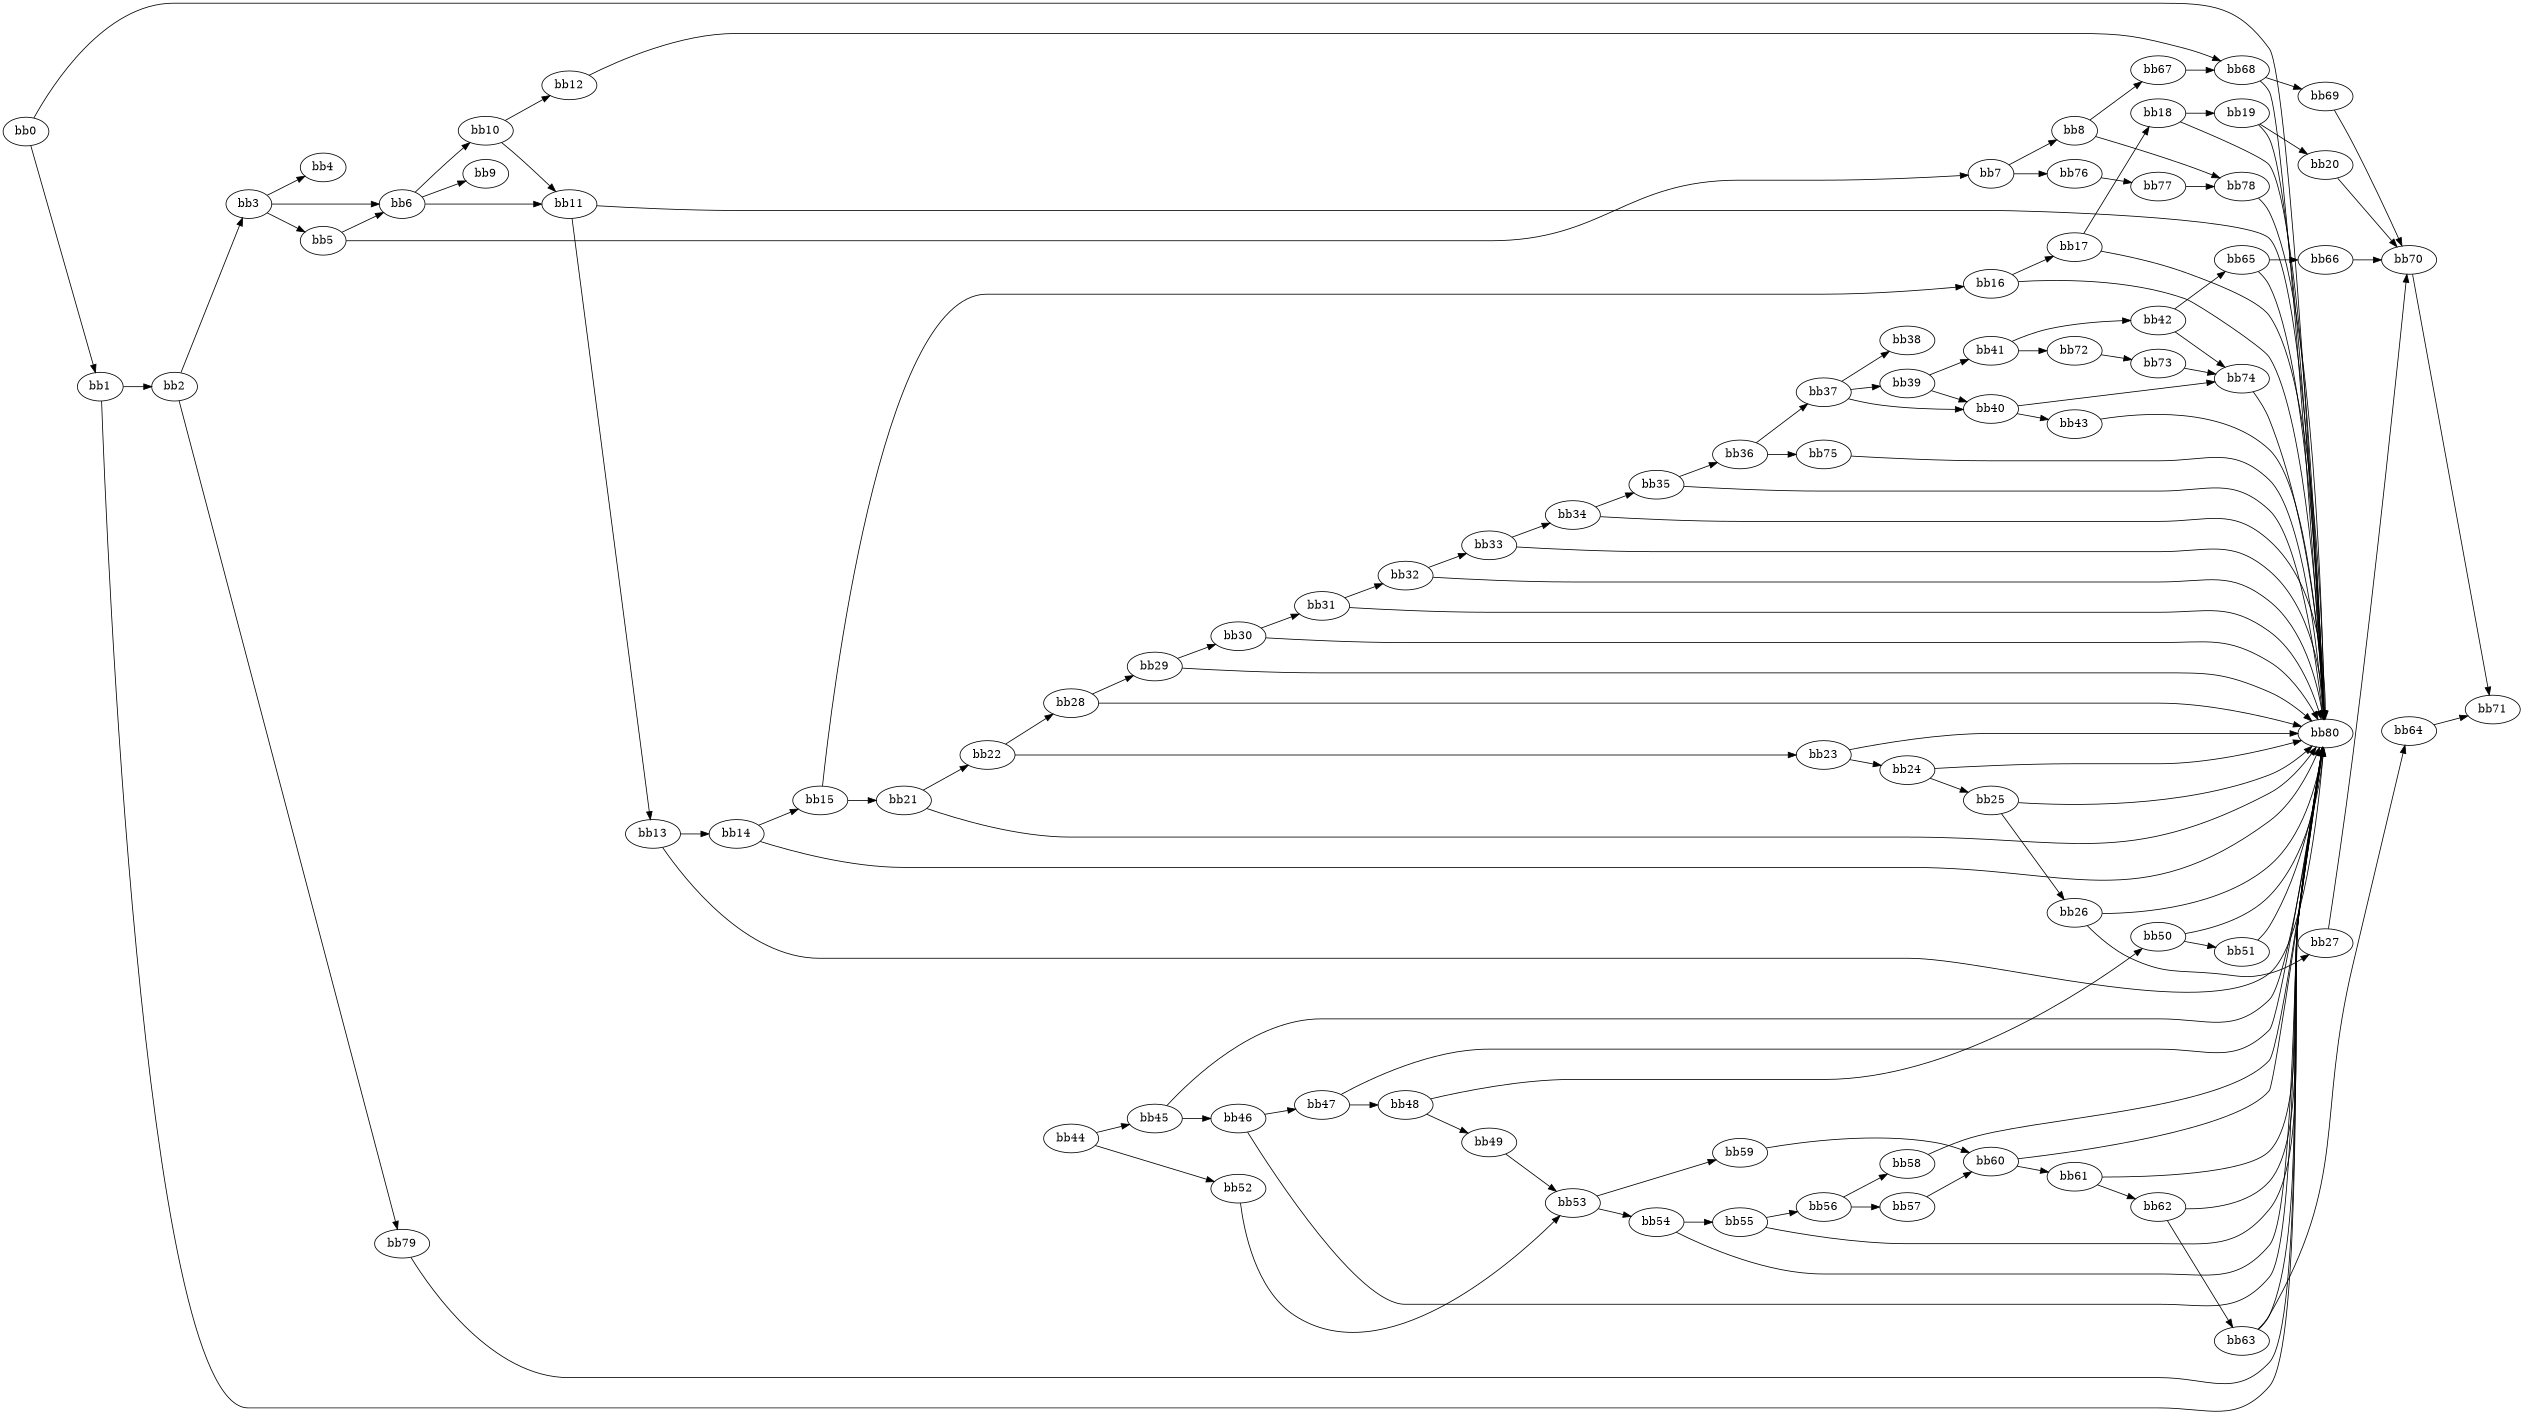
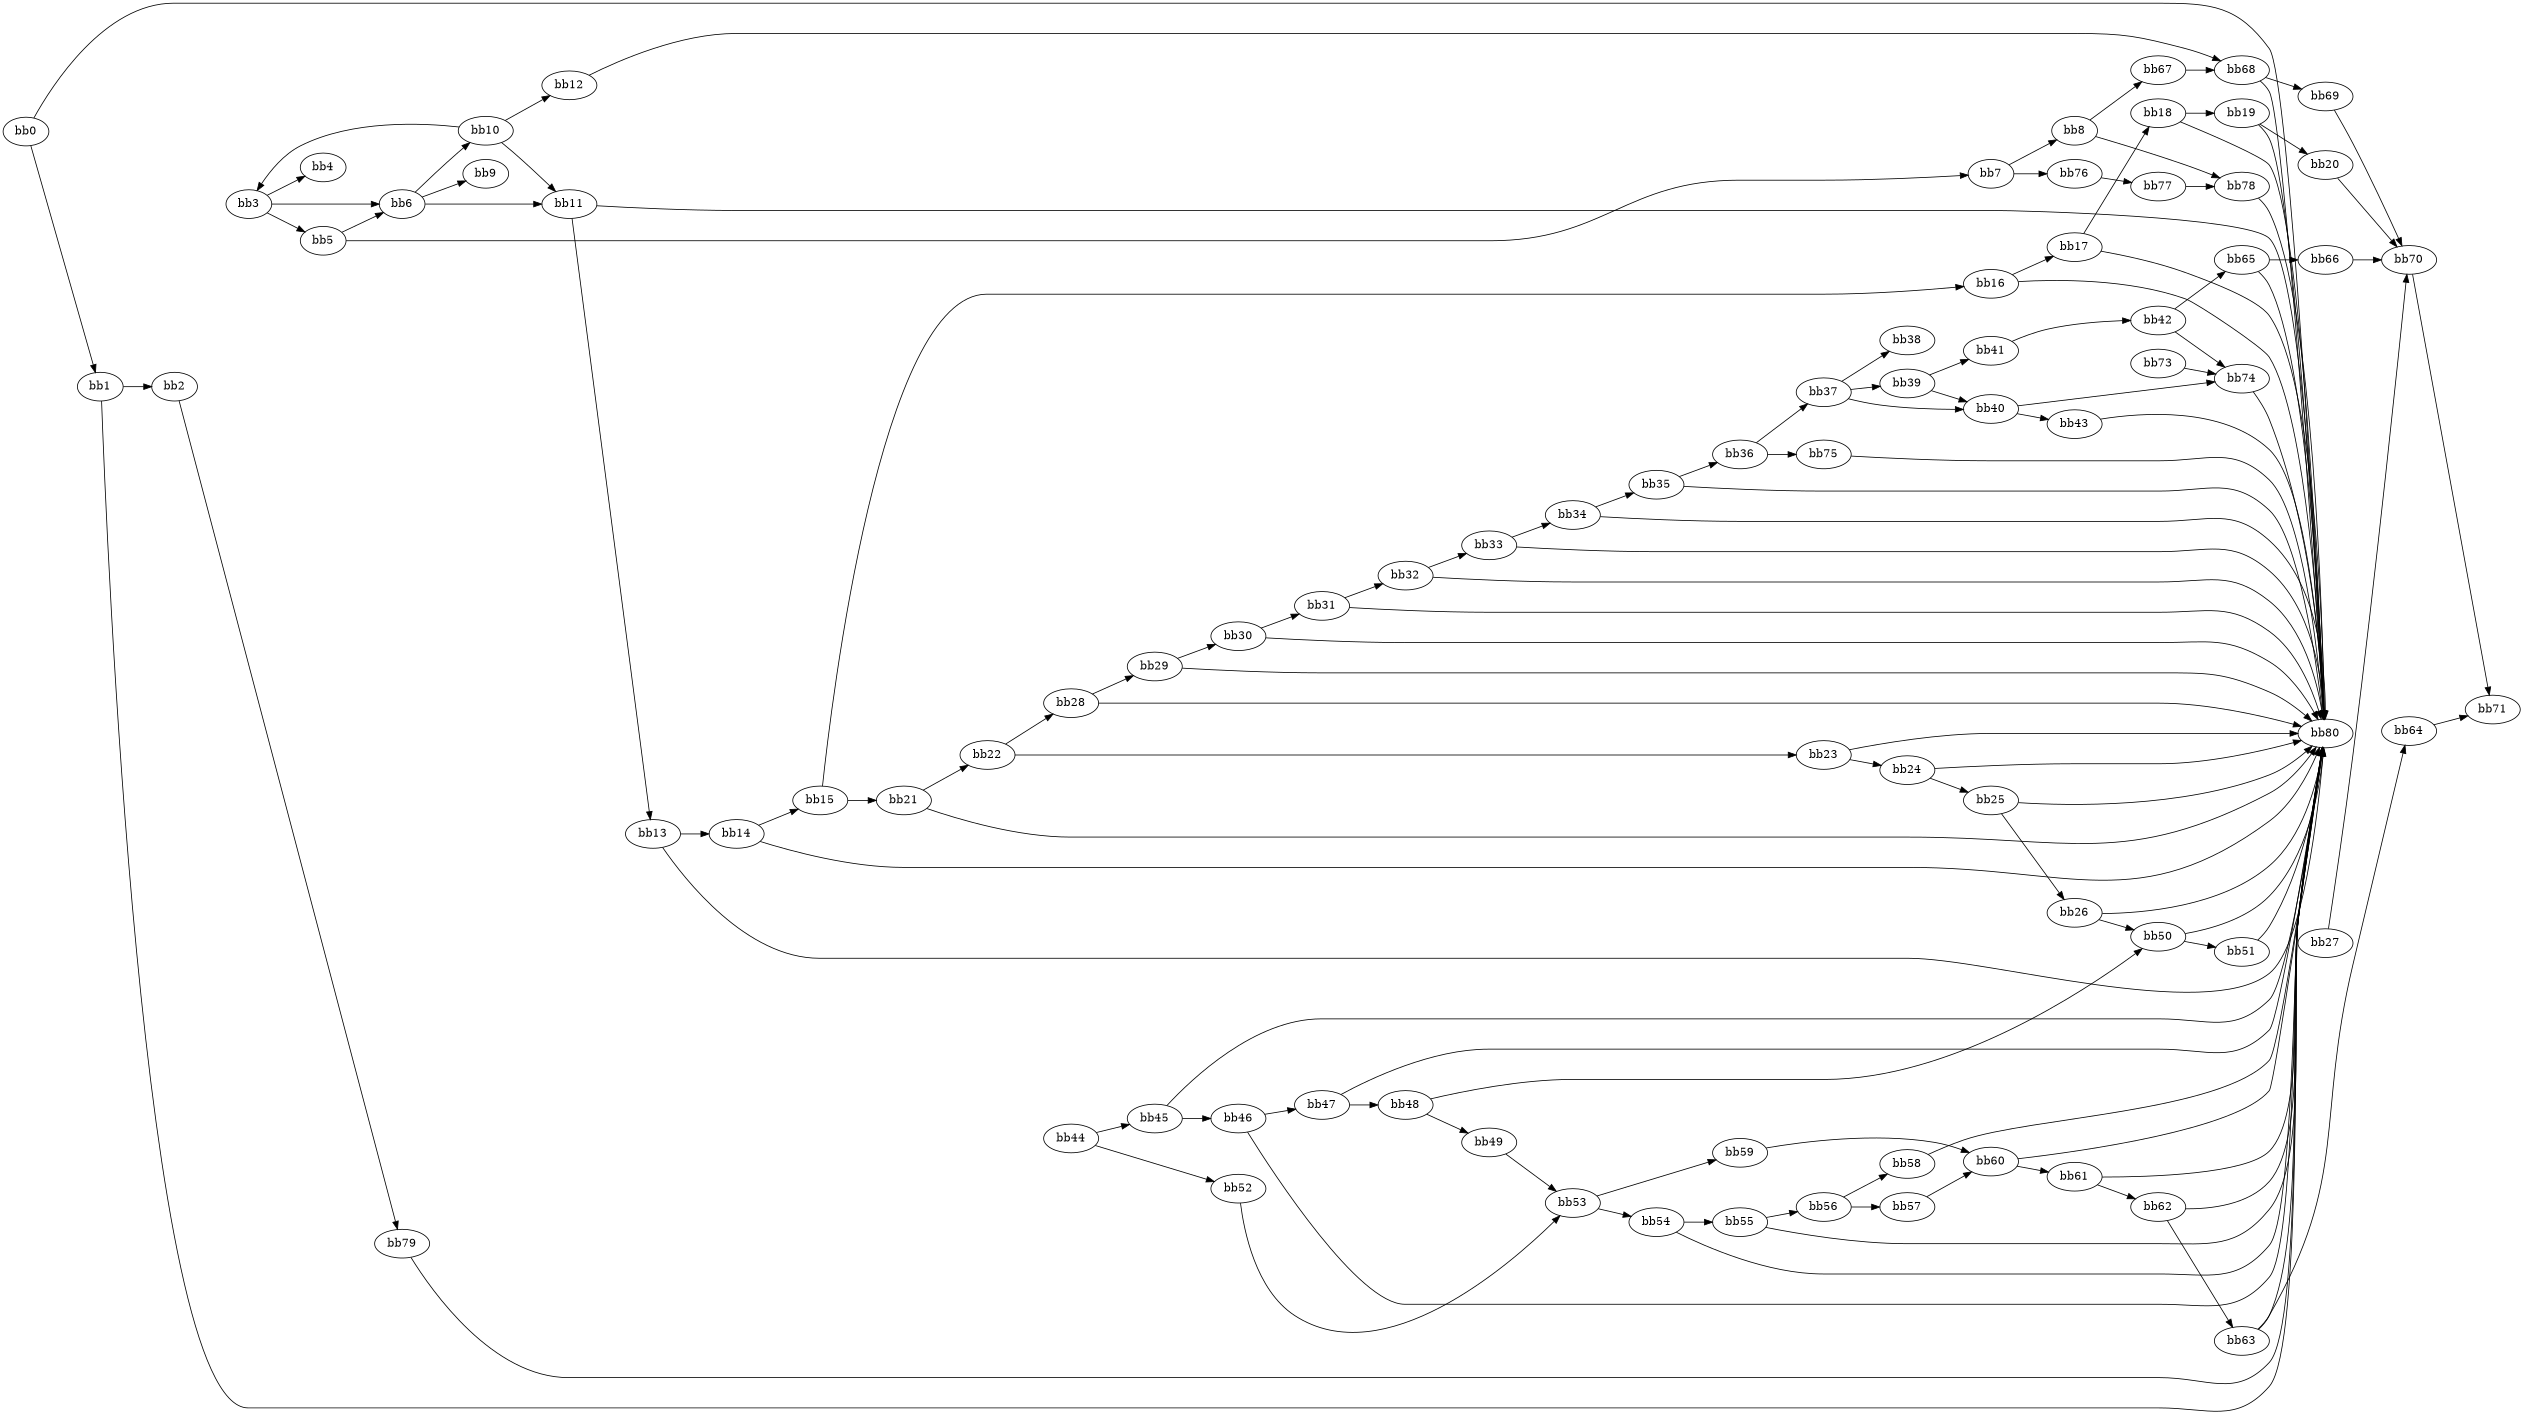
(210, 299) -> (351, 130)
(2075, 351) -> none
(2190, 972) -> (2113, 924)
